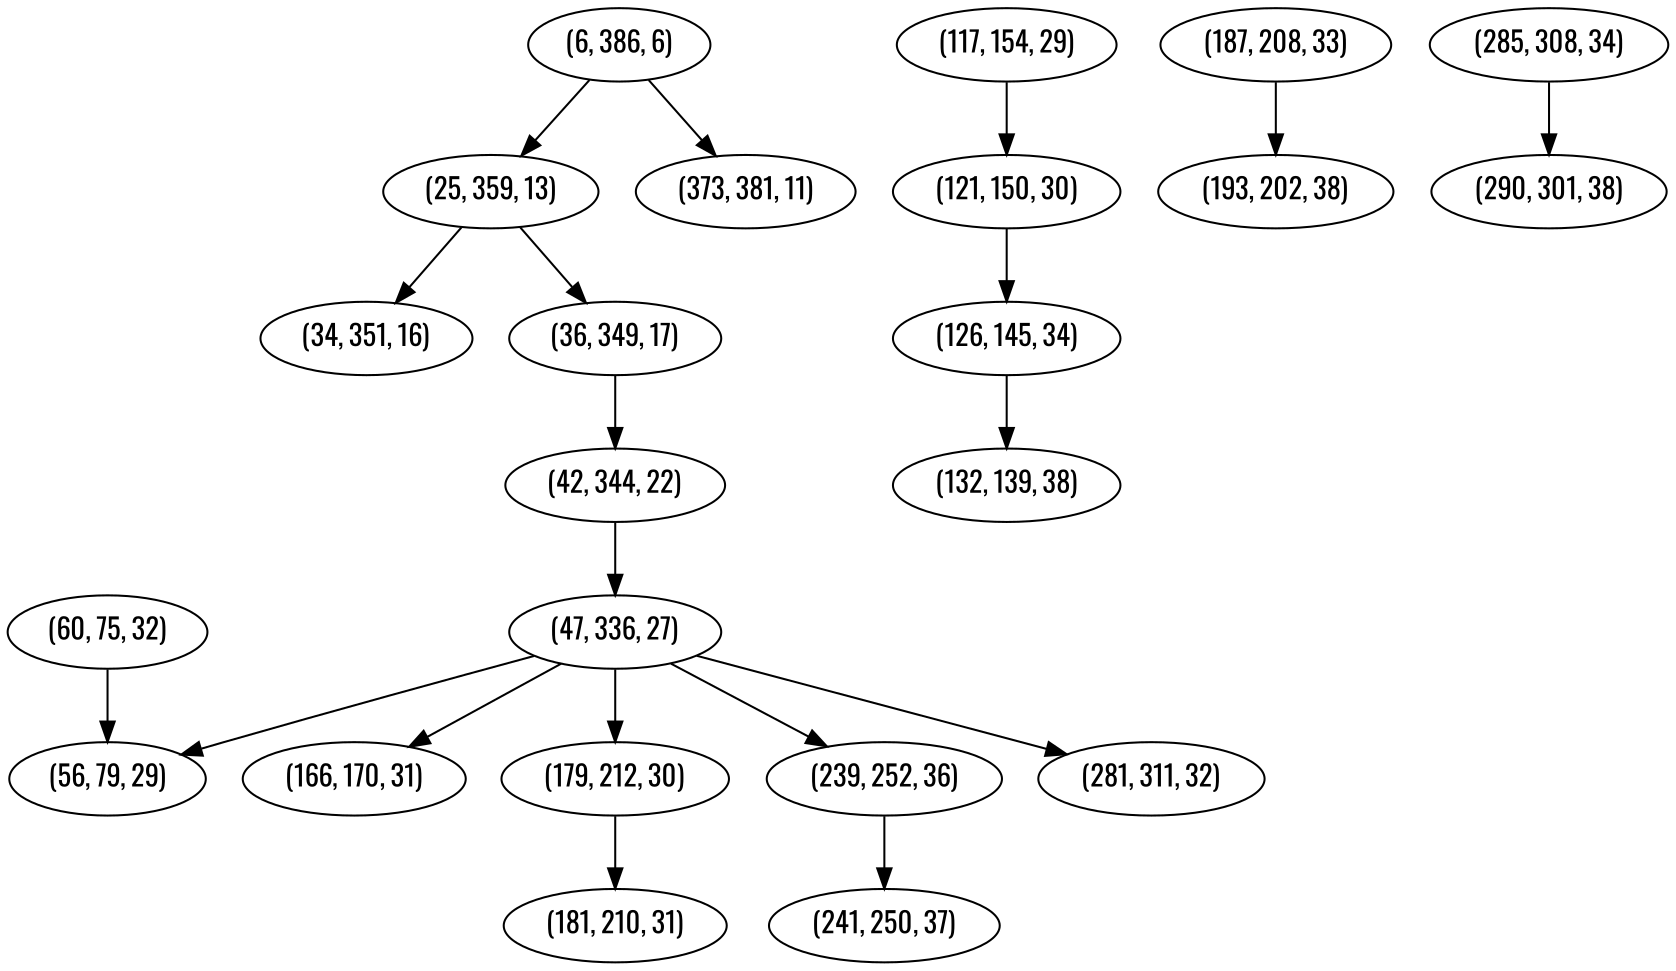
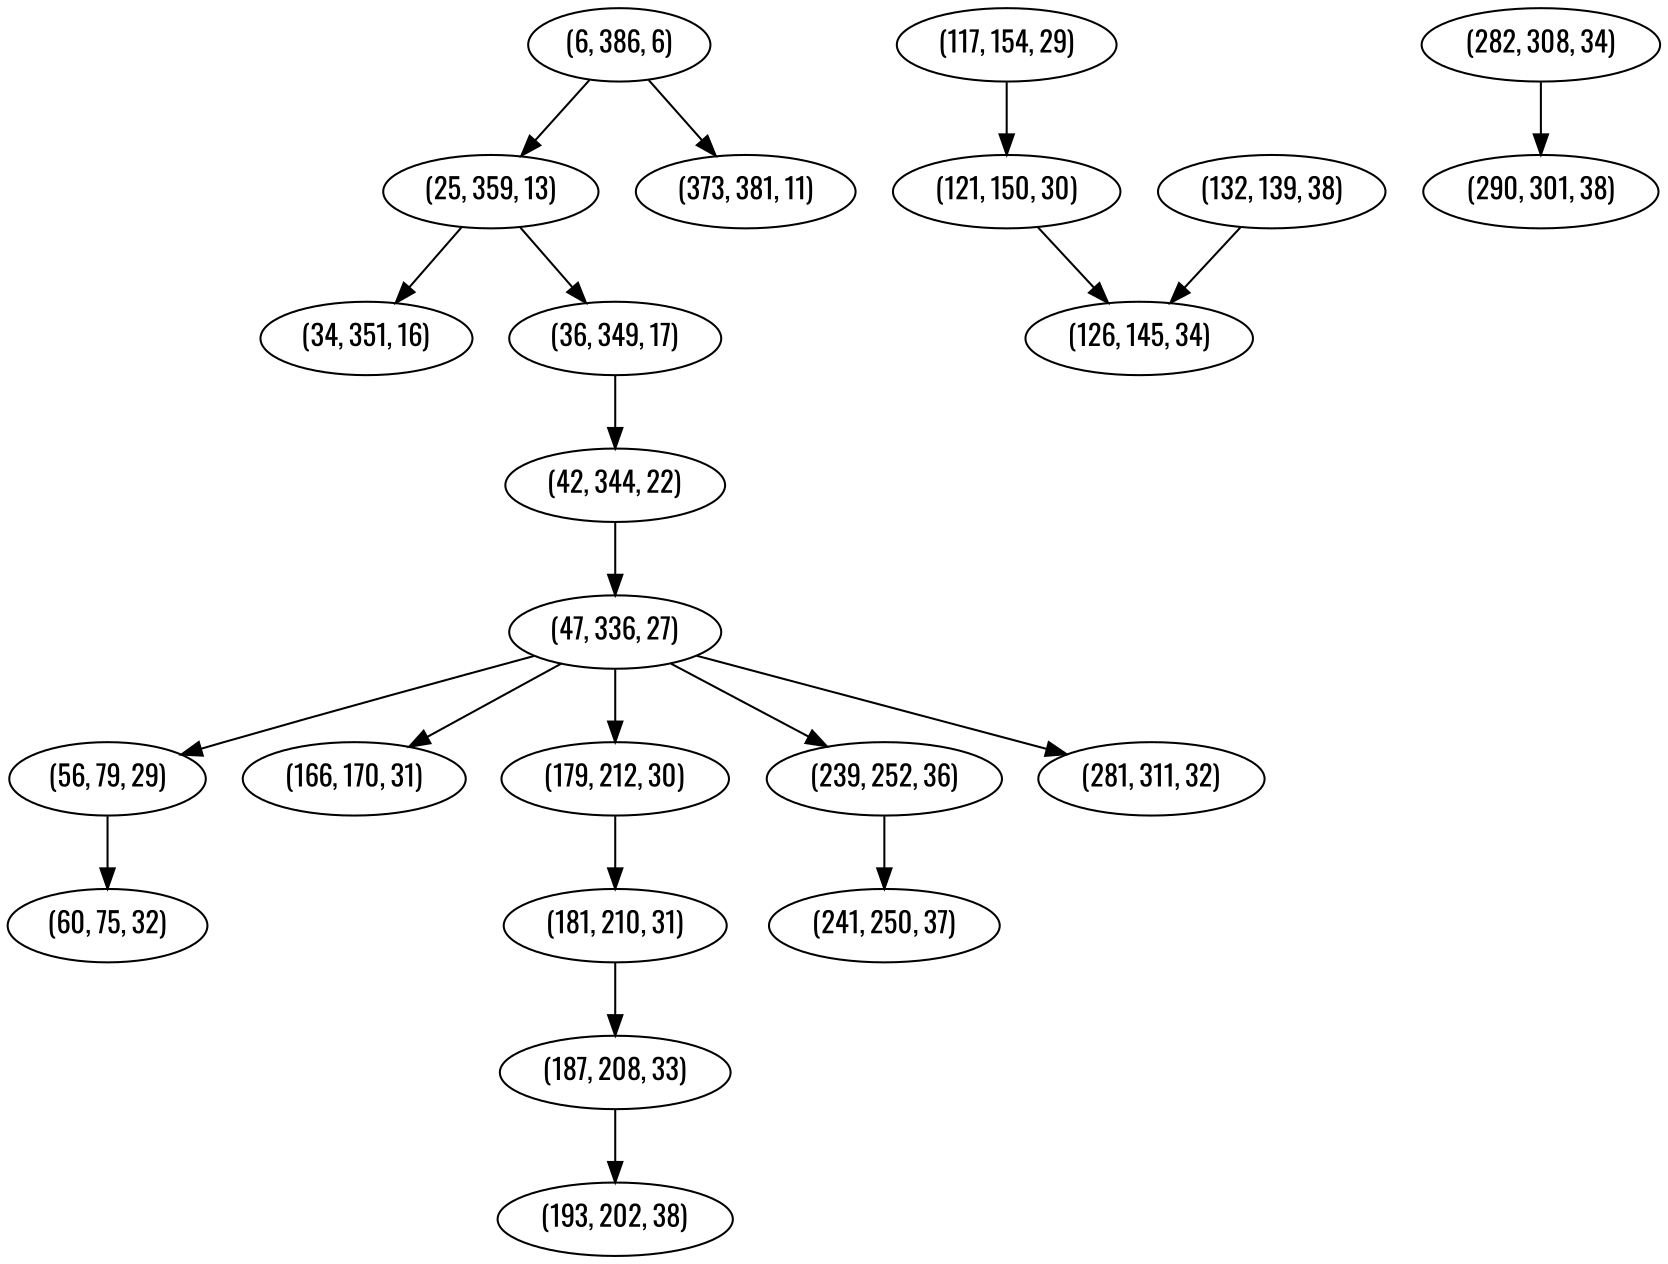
(1549, 45) -> (1541, 45)
(1007, 402) -> (1212, 258)
(108, 695) -> (108, 842)
none -> (615, 989)
